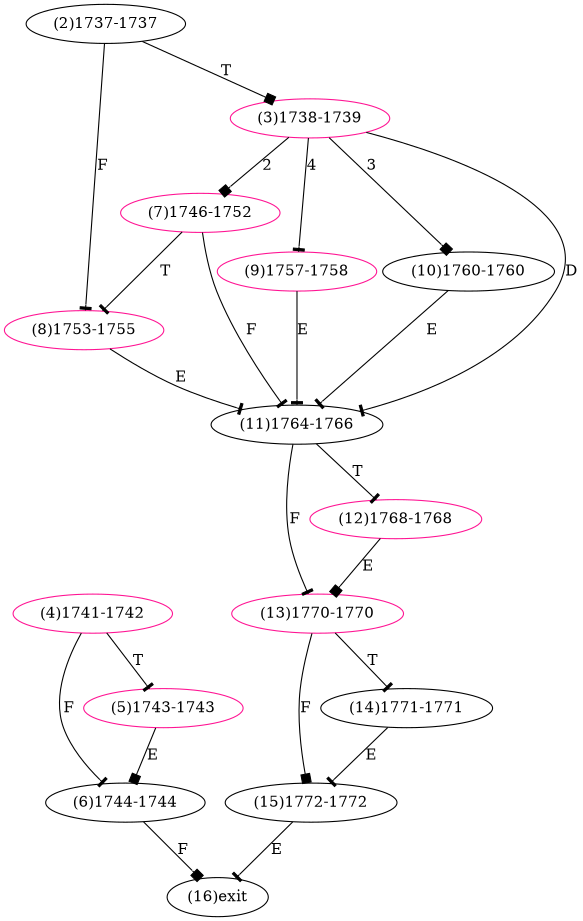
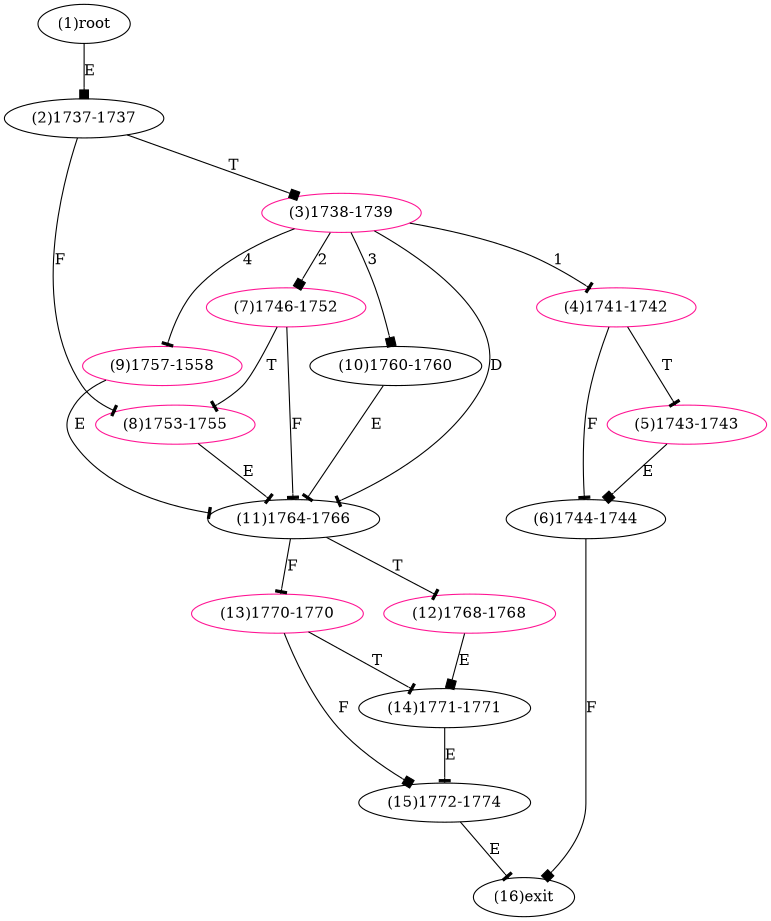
none -> (84, 24)
none -> (501, 245)
(297, 272) -> (162, 366)
(360, 562) -> (459, 656)
(311, 803) -> (445, 803)
